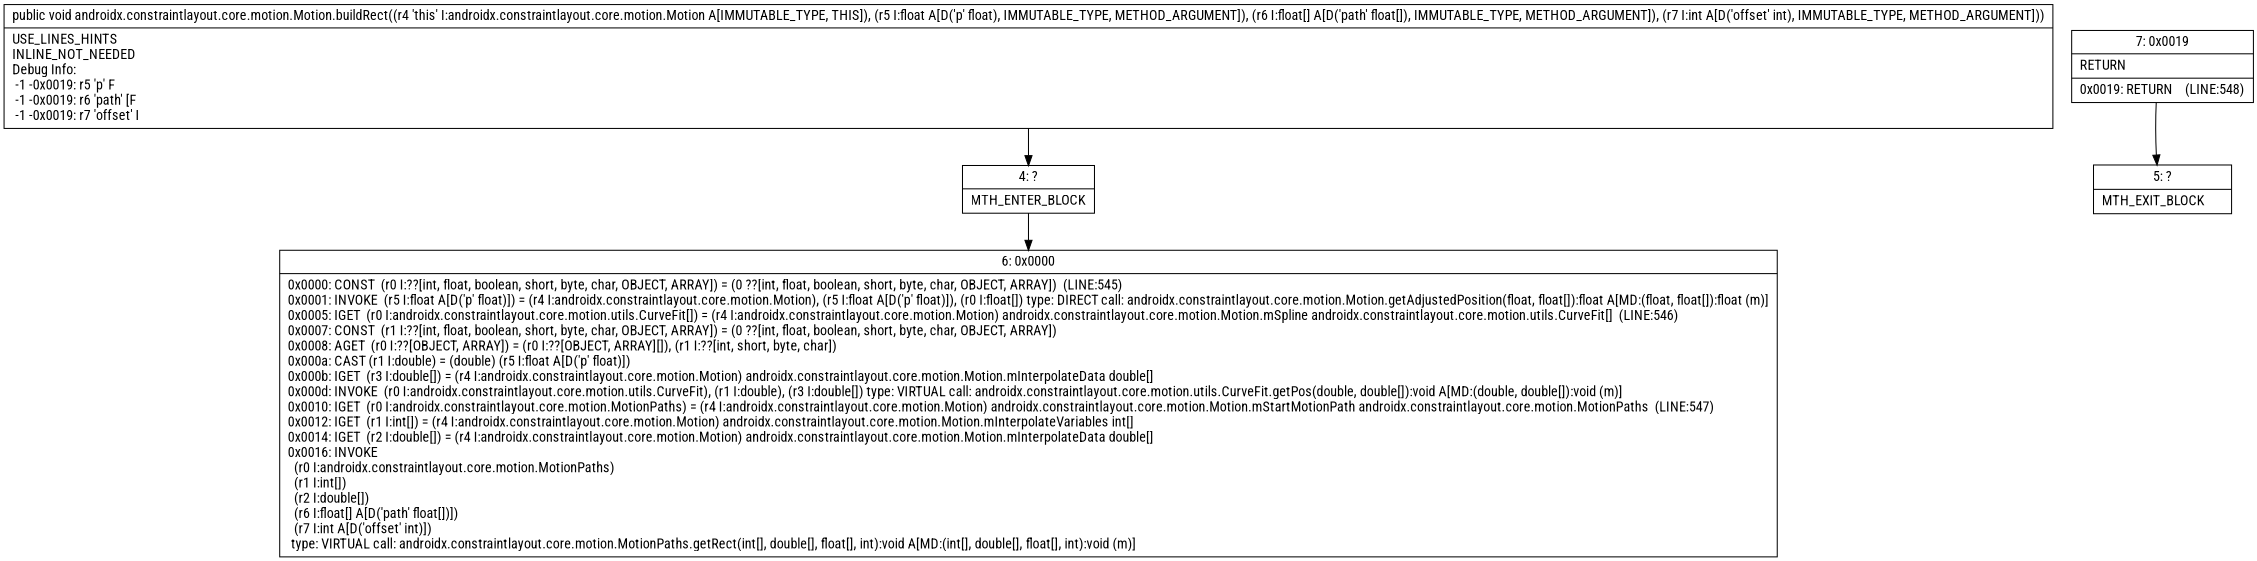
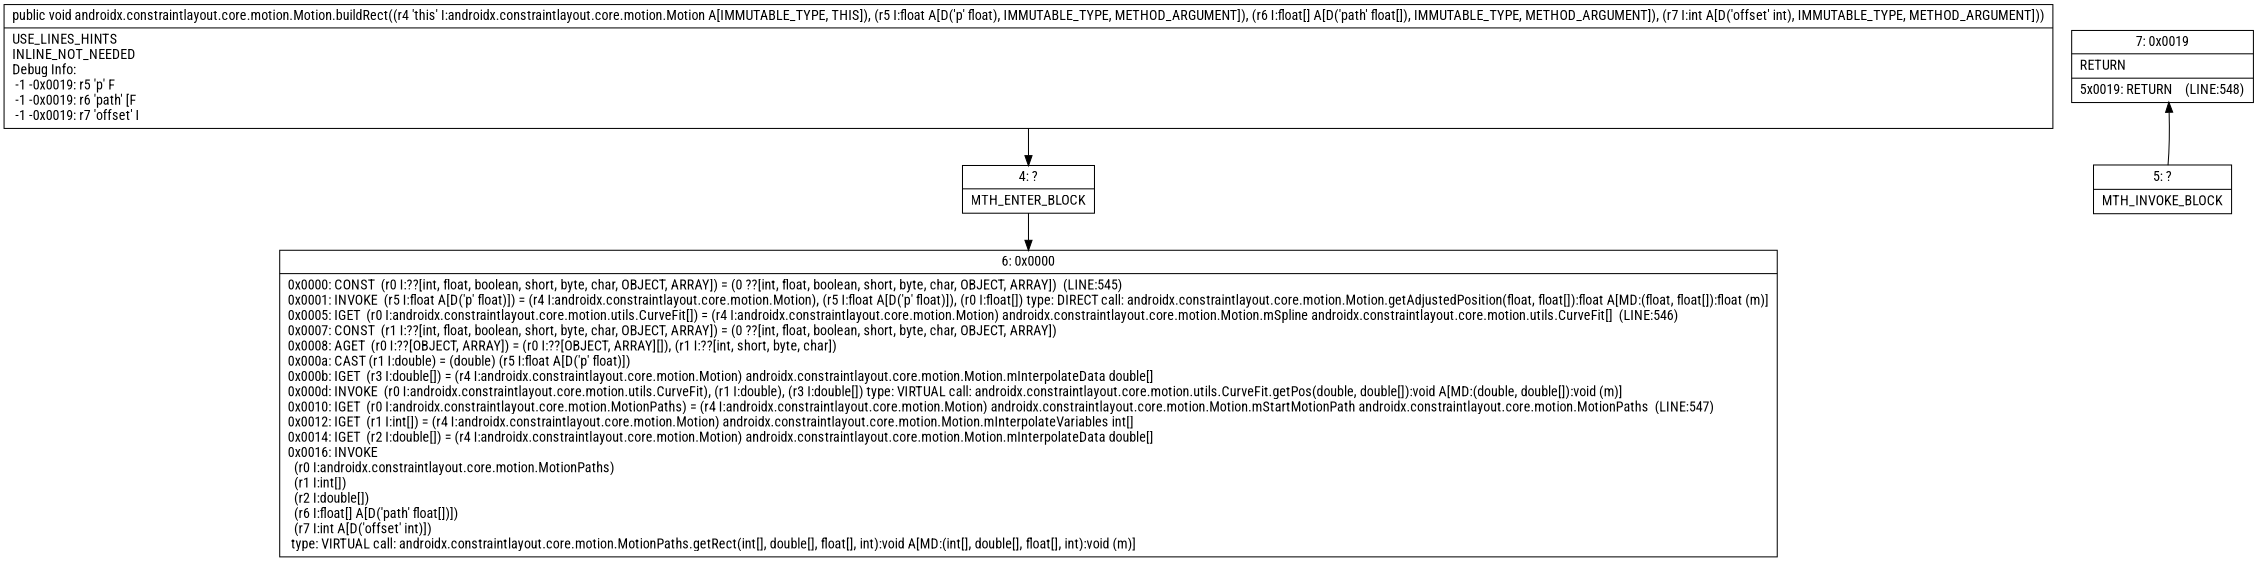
(2163, 90) -> (2163, 90)
(2156, 129) -> (2169, 139)
(2153, 201) -> (2163, 201)
